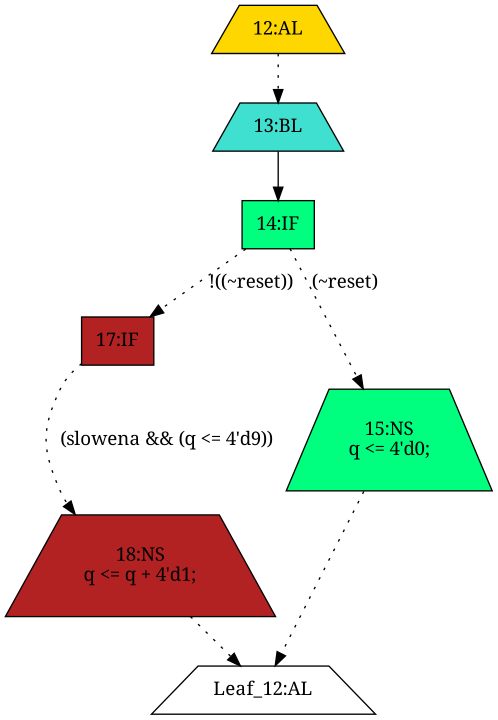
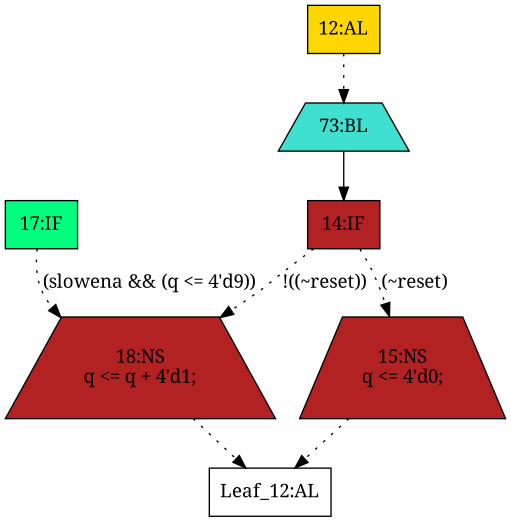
(278, 29) -> (344, 29)
(278, 127) -> (344, 127)
(278, 225) -> (344, 225)
(203, 279) -> (273, 280)
(118, 341) -> (41, 225)
(389, 440) -> (403, 368)
(263, 690) -> (270, 492)
